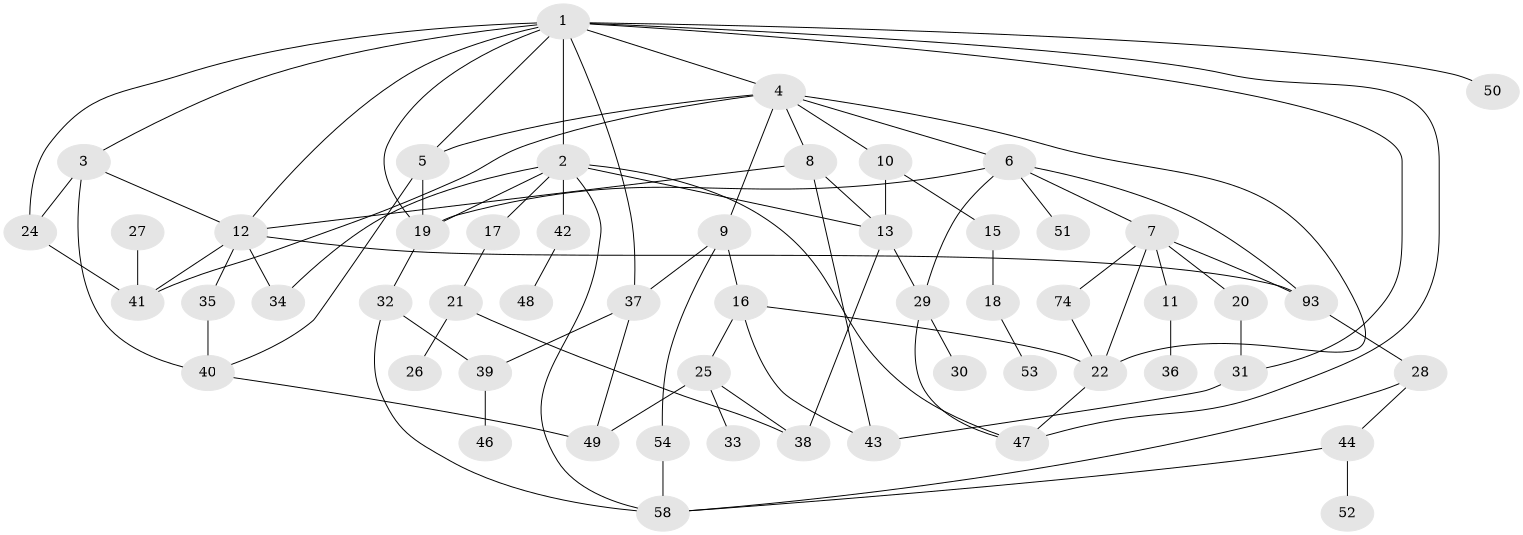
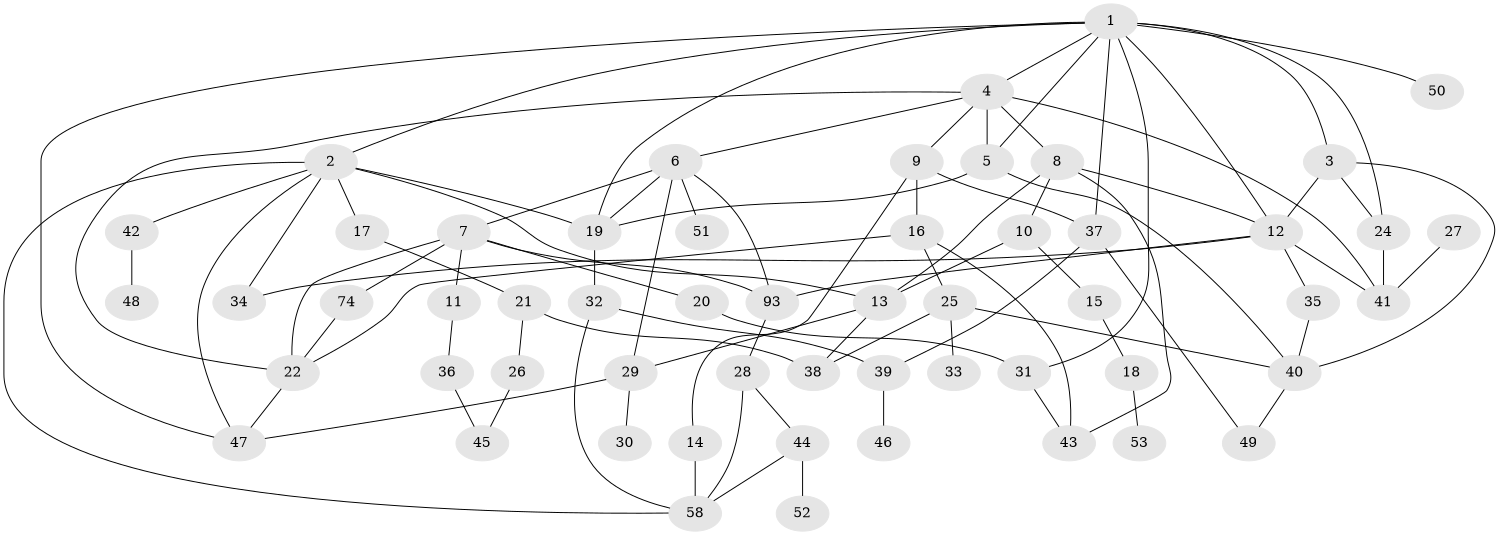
(832, 127) -> (1041, 197)
(648, 408) -> (1122, 338)
none -> (482, 443)
(663, 443) -> (695, 443)
